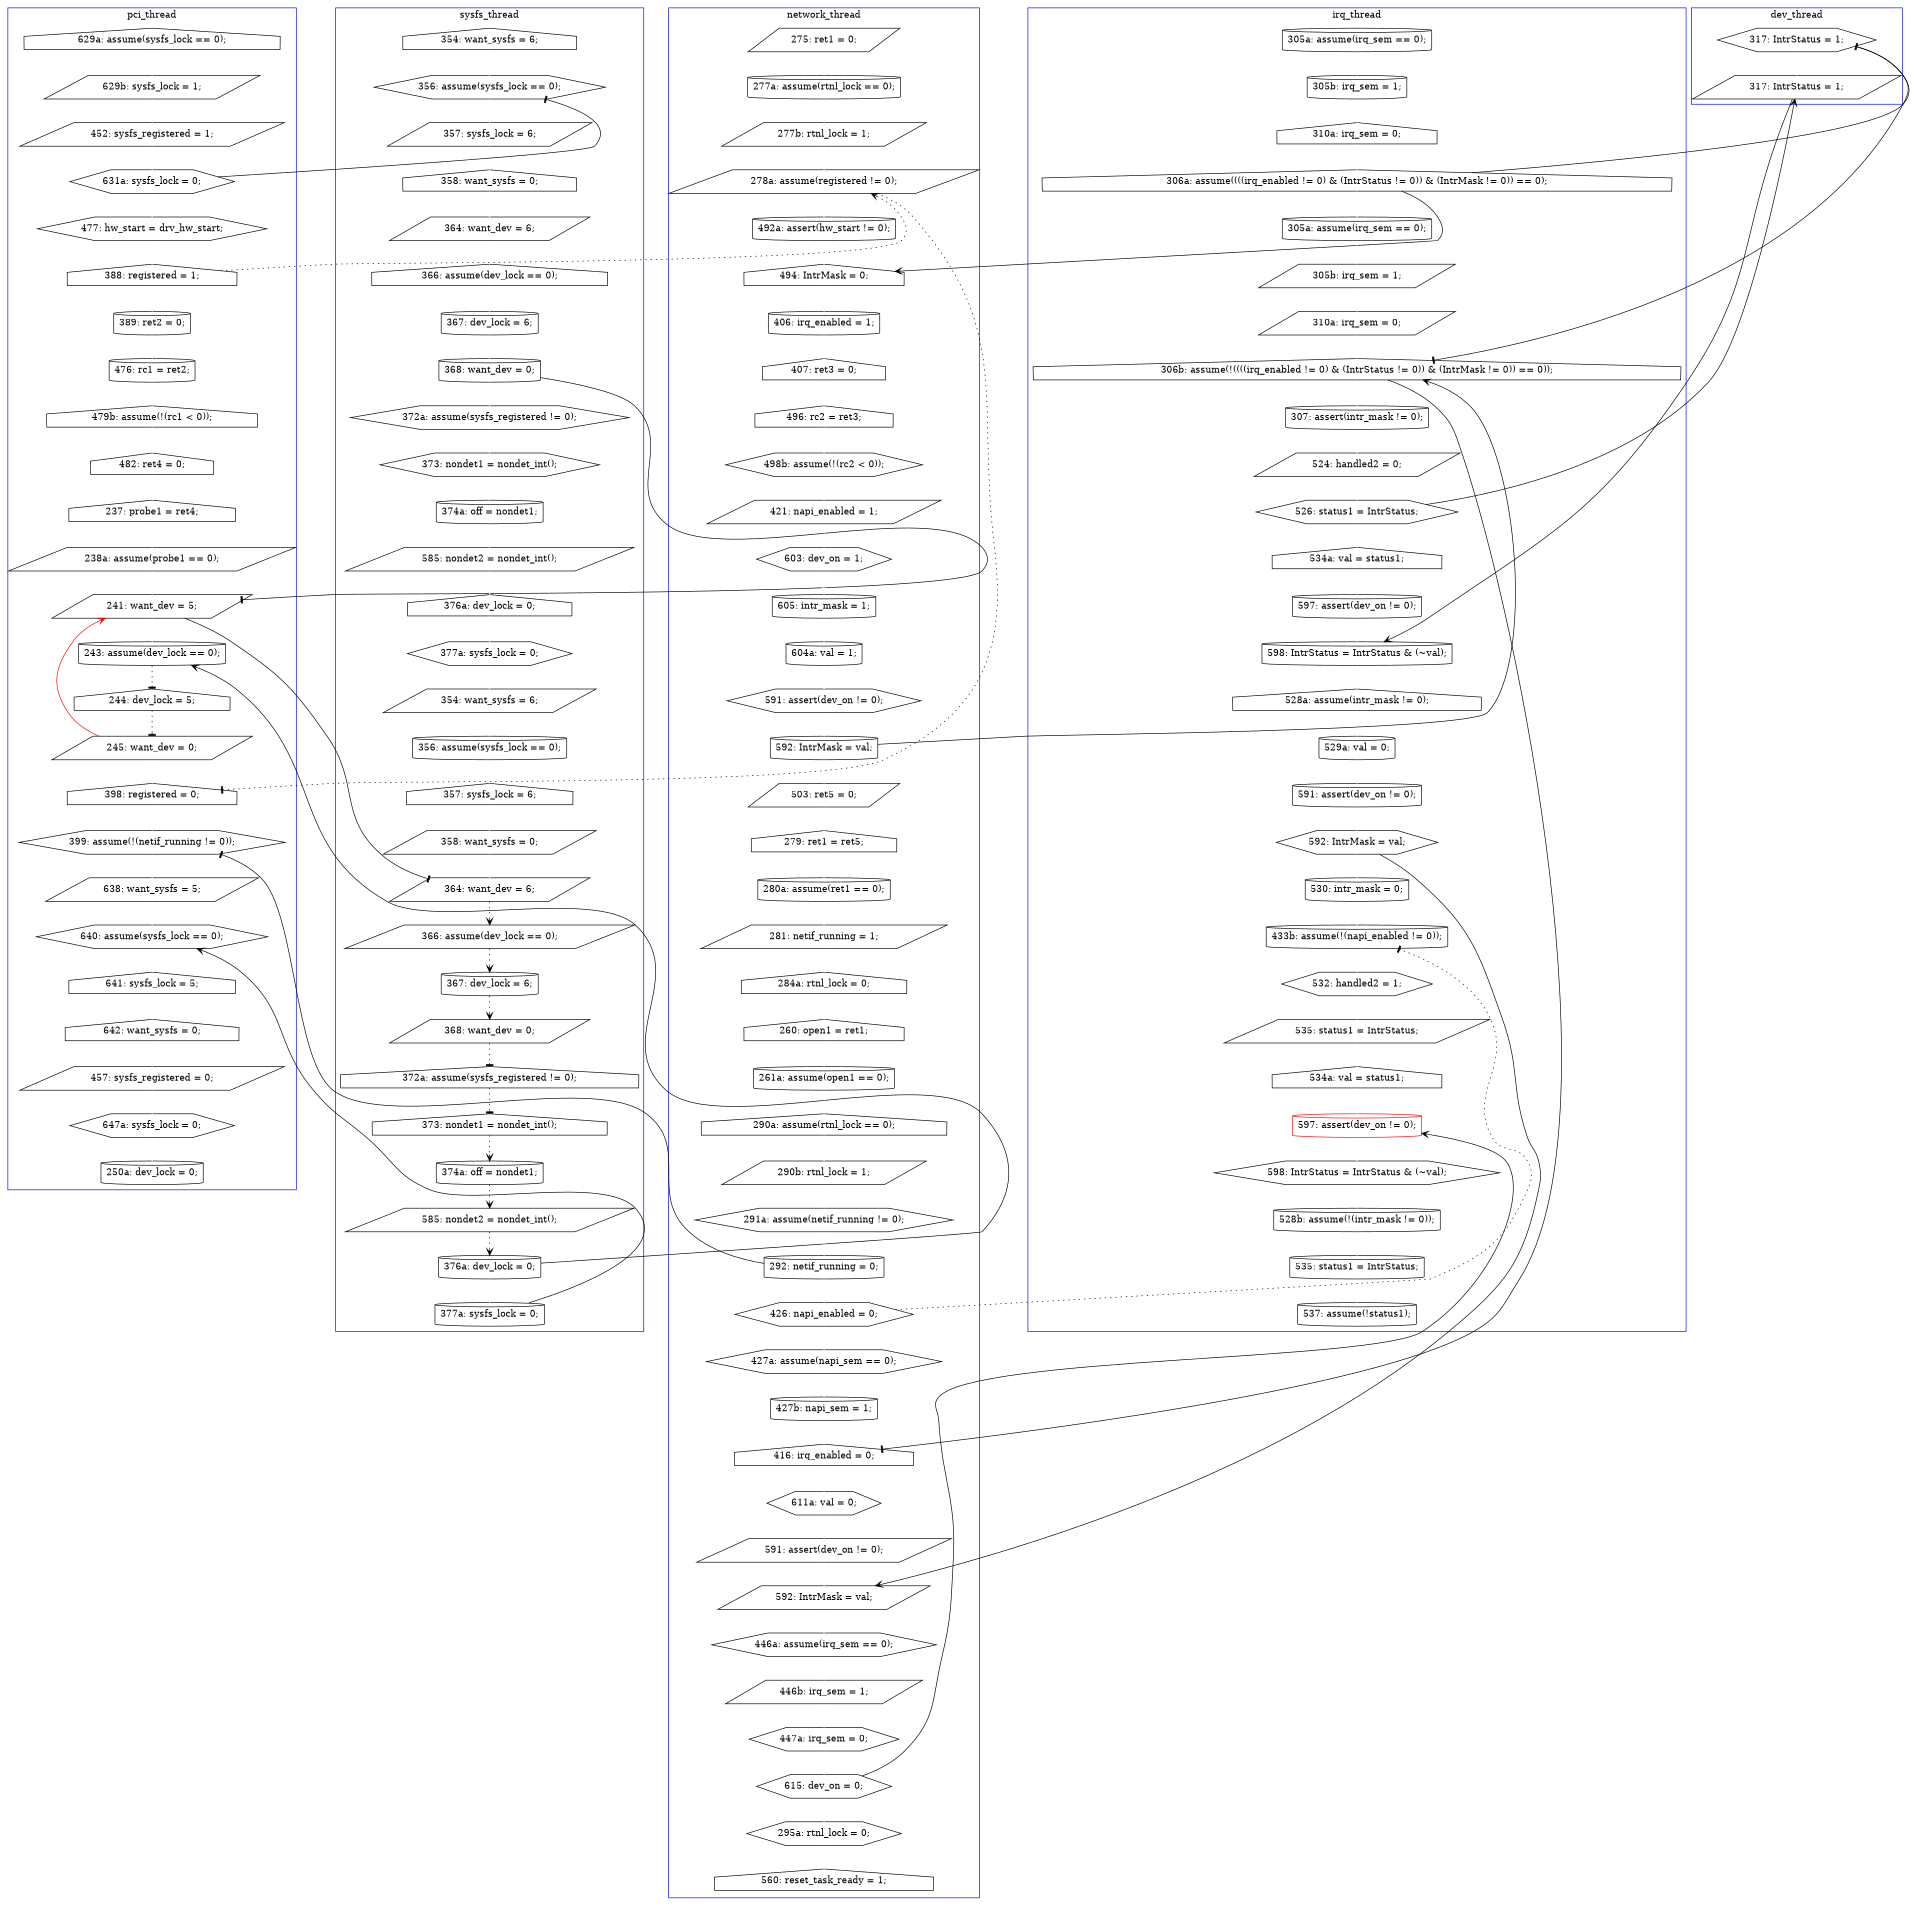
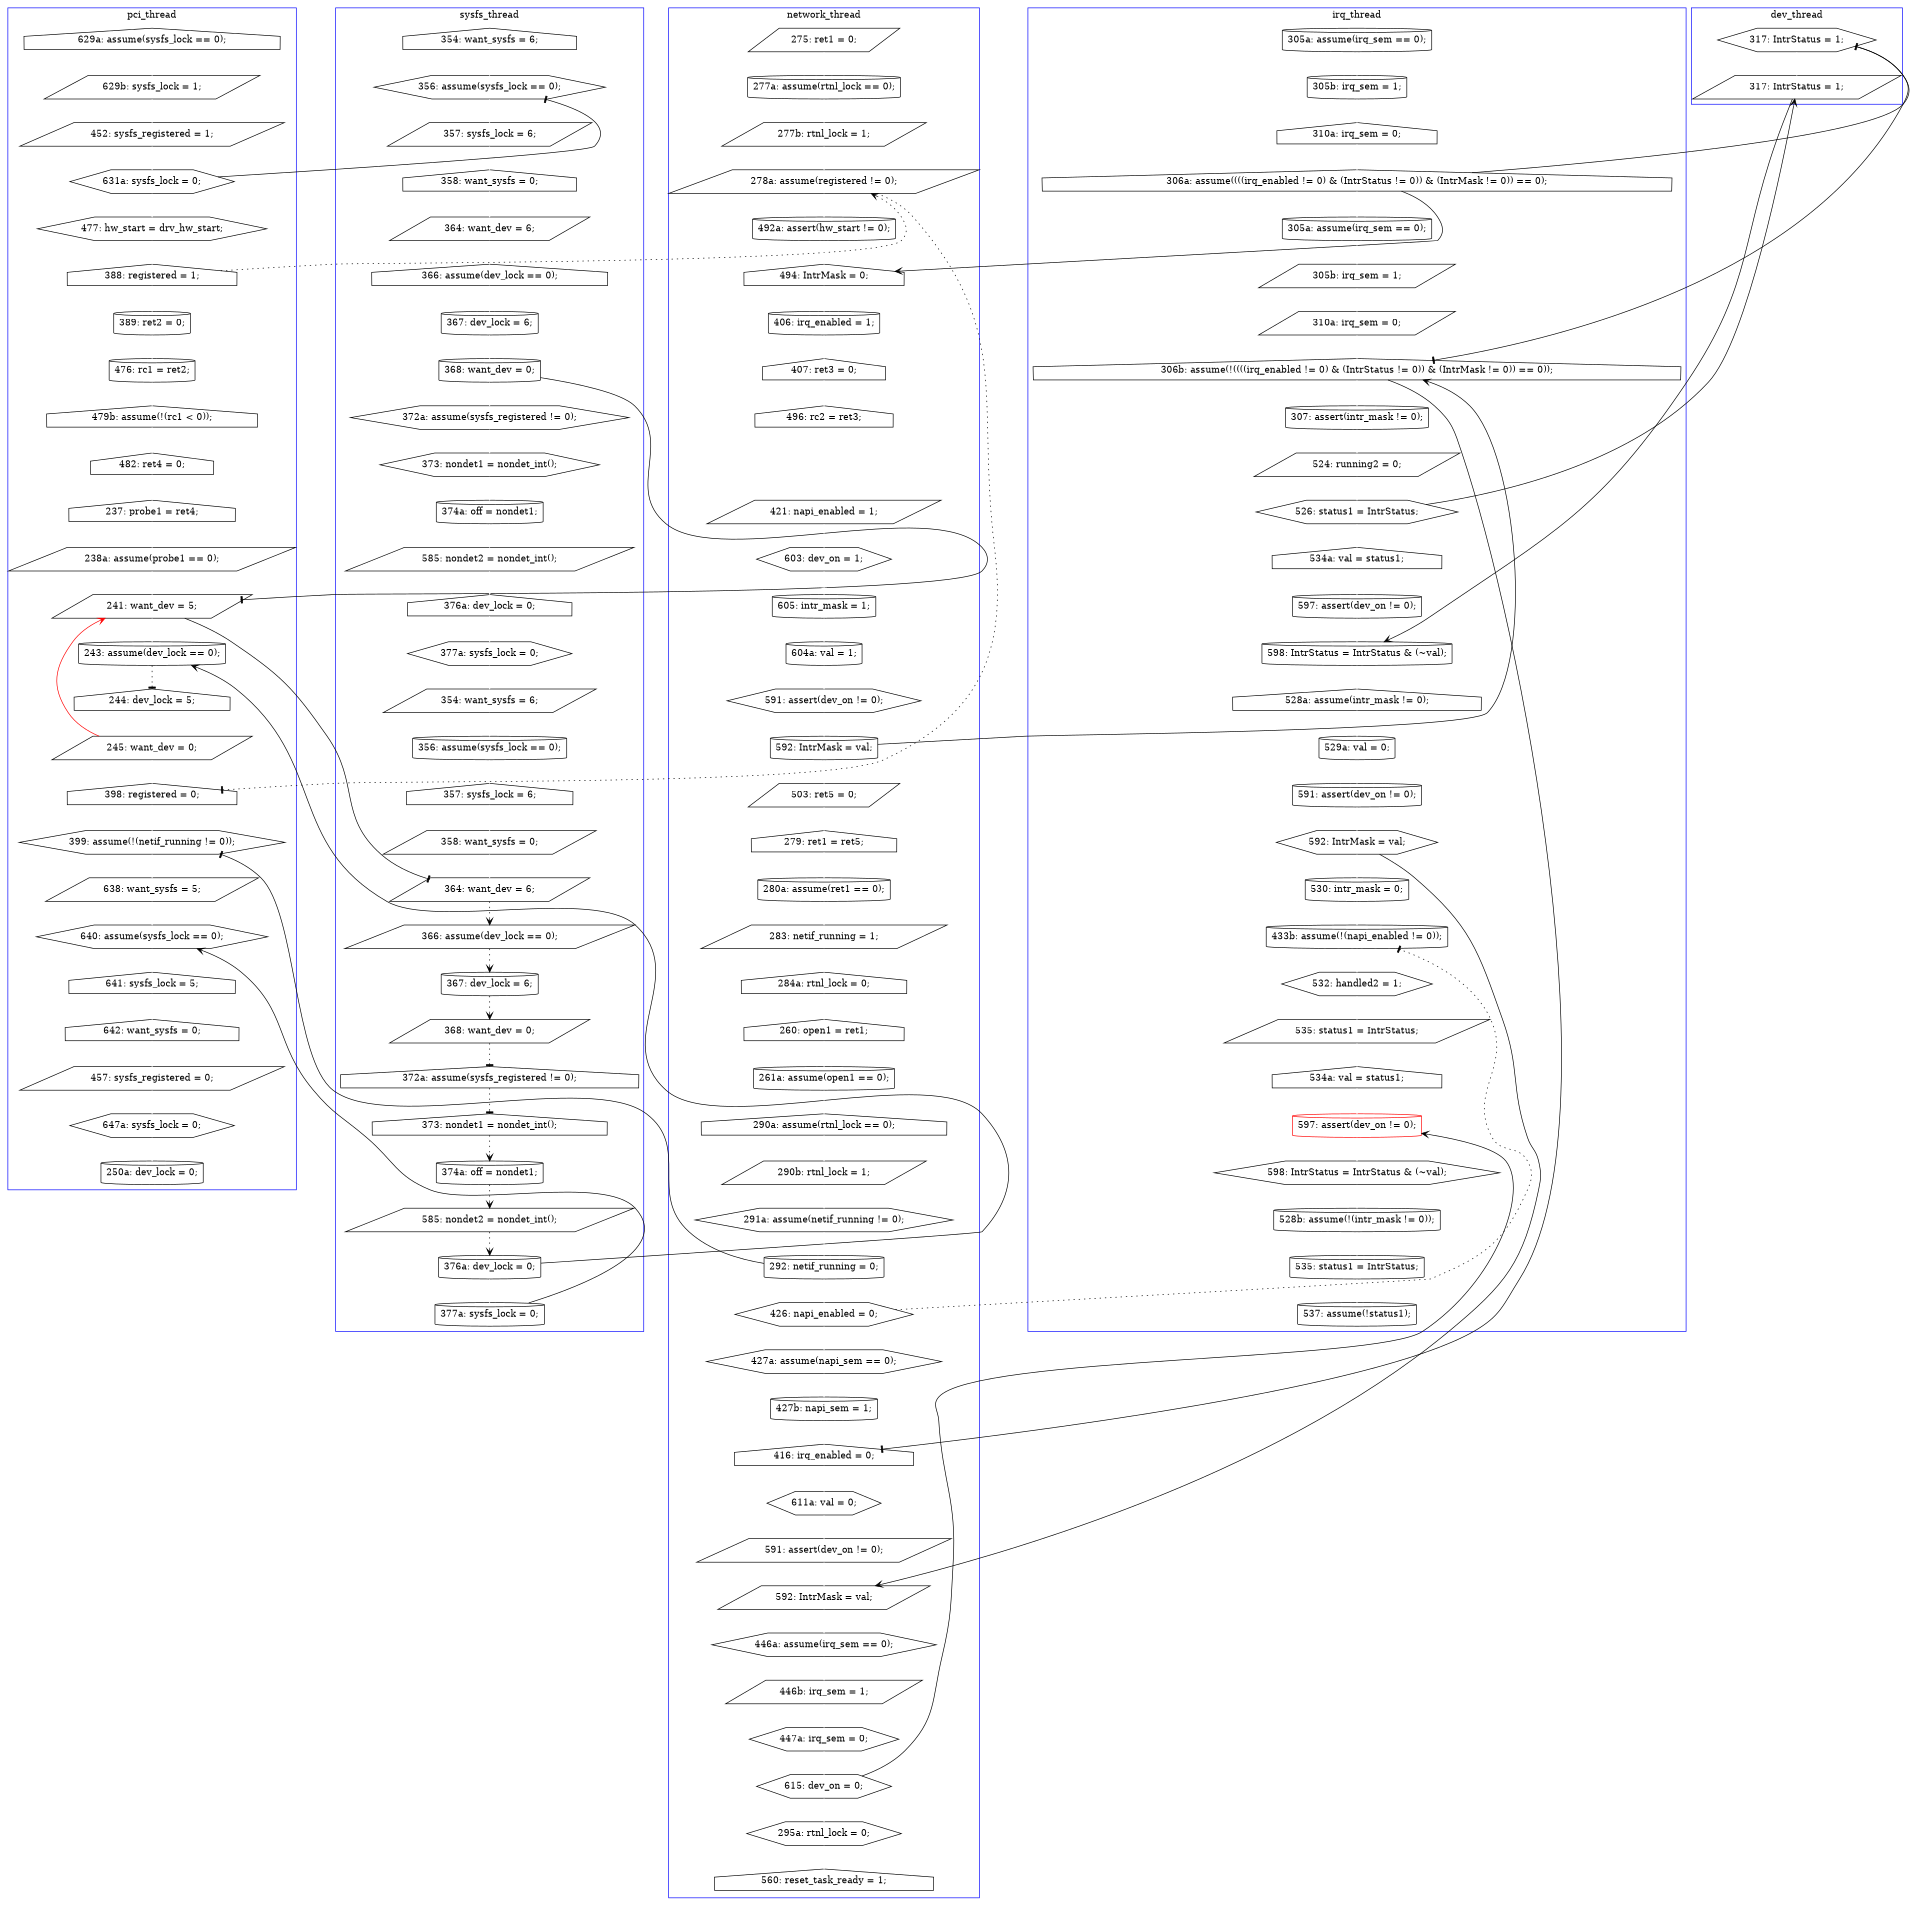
(824, 465) -> none
(1357, 465) -> (1357, 465)
(152, 722) -> none
(824, 937) -> (824, 937)
